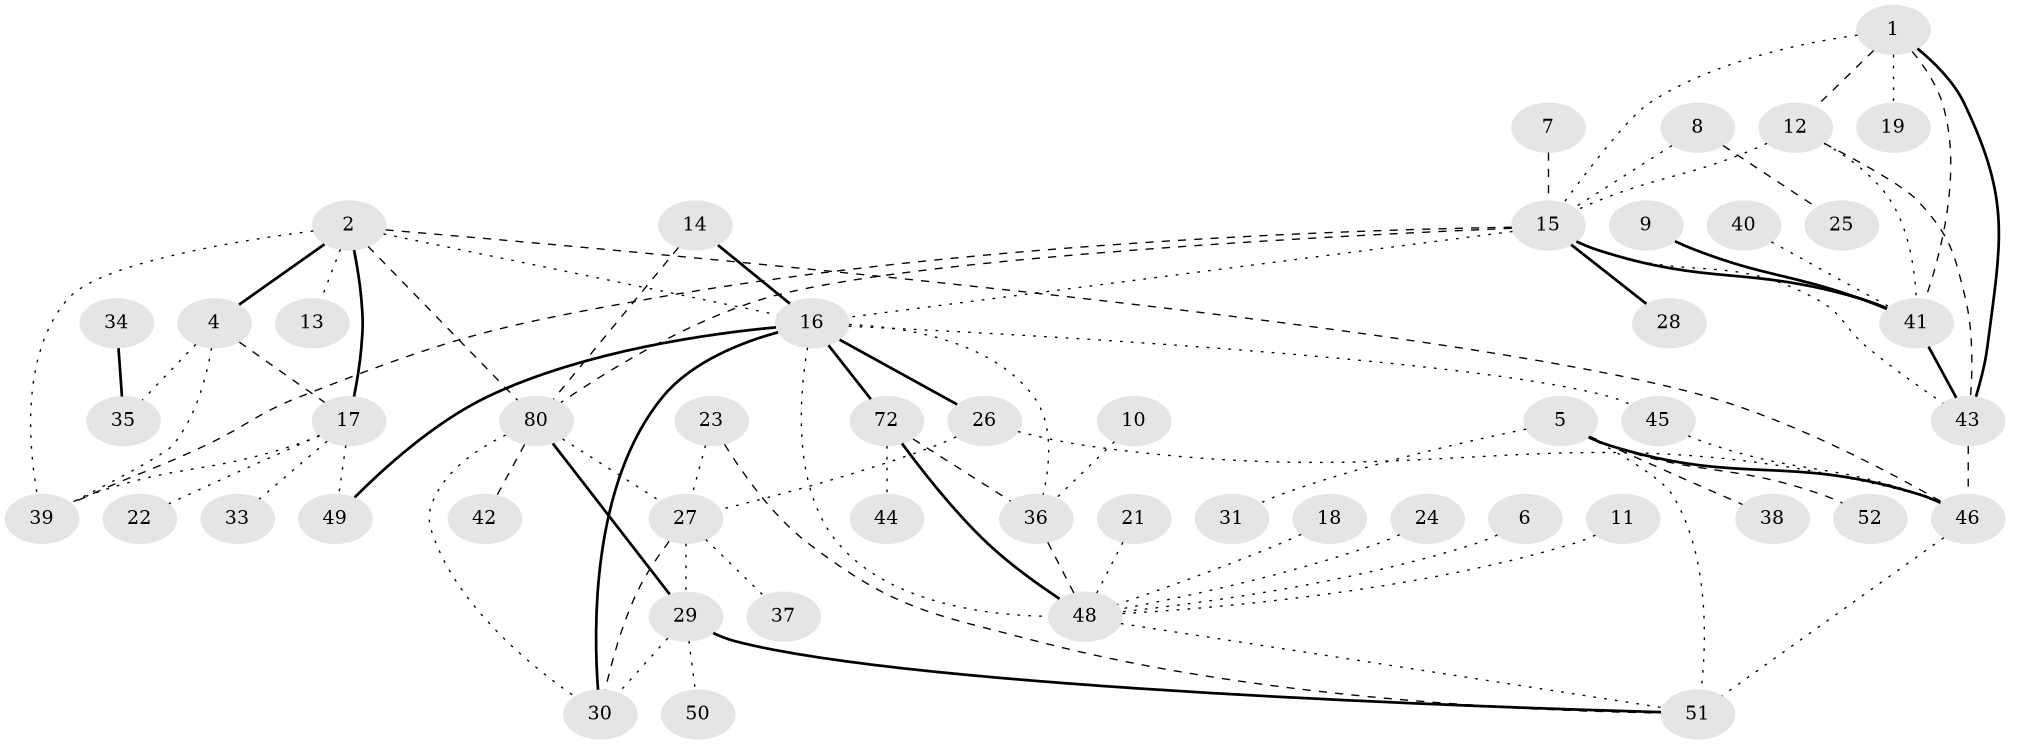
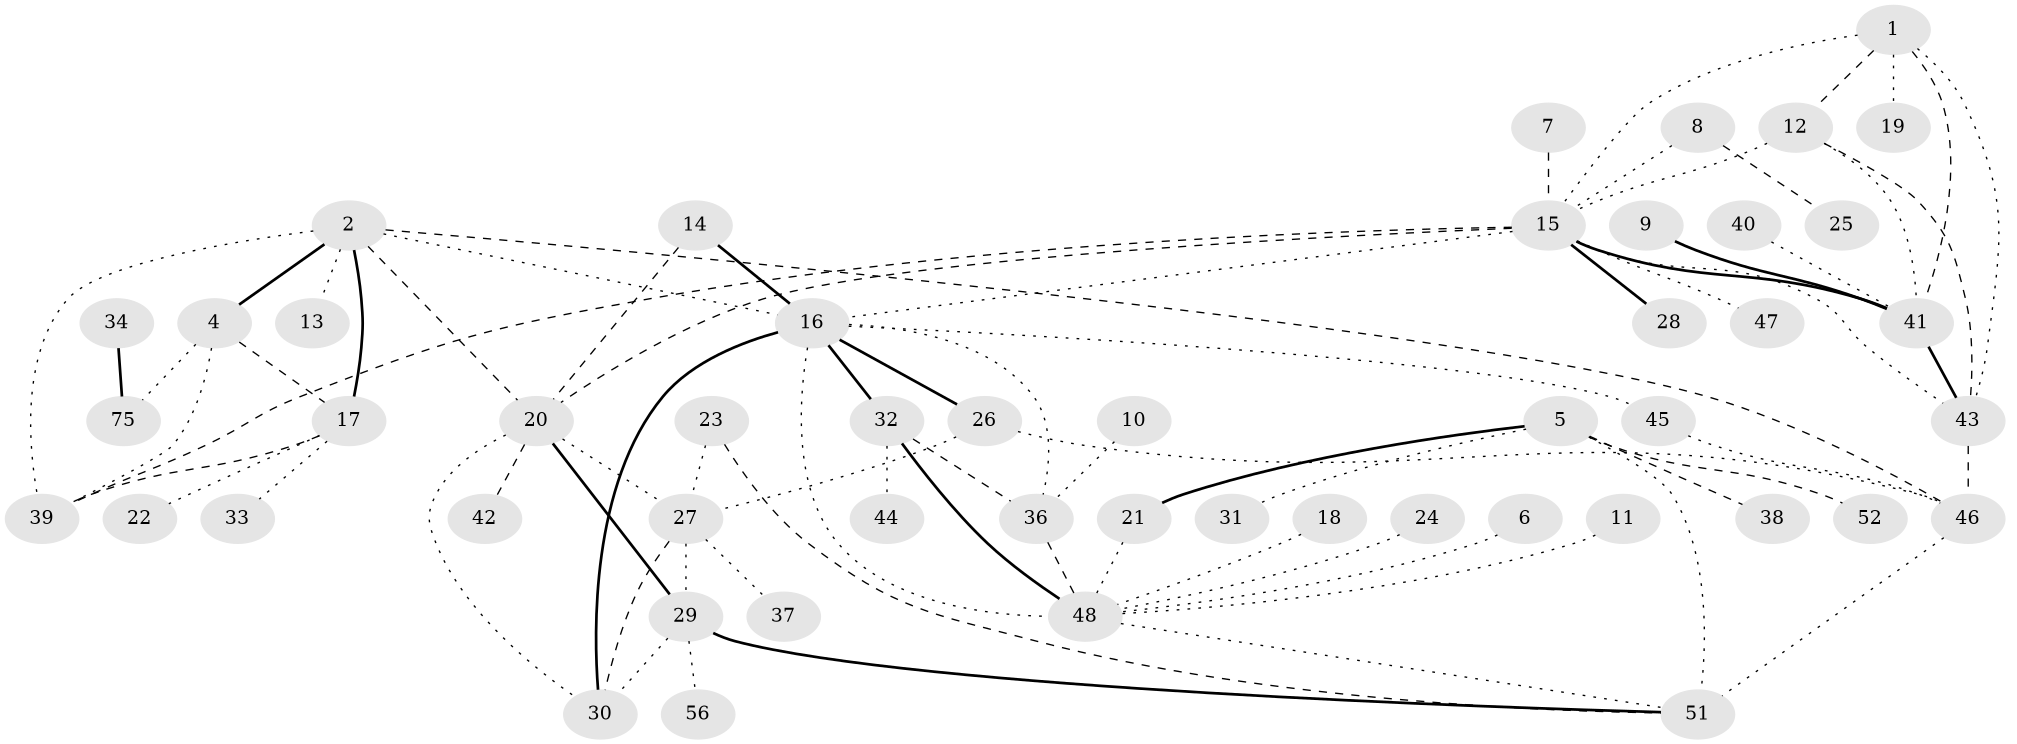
(1998, 212) -> (1998, 212)
none -> (1767, 323)
(124, 421) -> (124, 421)
(537, 421) -> (537, 421)
(887, 421) -> (887, 421)
(195, 469) -> (195, 469)
(1764, 470) -> (1350, 453)
(336, 519) -> none
(698, 714) -> (698, 714)
